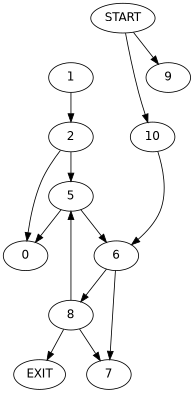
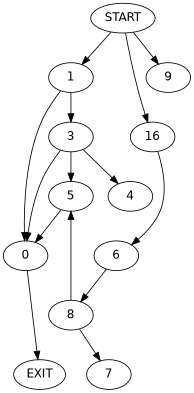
none -> (99, 45)
(71, 137) -> (71, 137)
(153, 137) -> (153, 137)
none -> (30, 158)
none -> (130, 196)
(91, 223) -> none
(113, 311) -> none
(57, 341) -> (32, 311)
